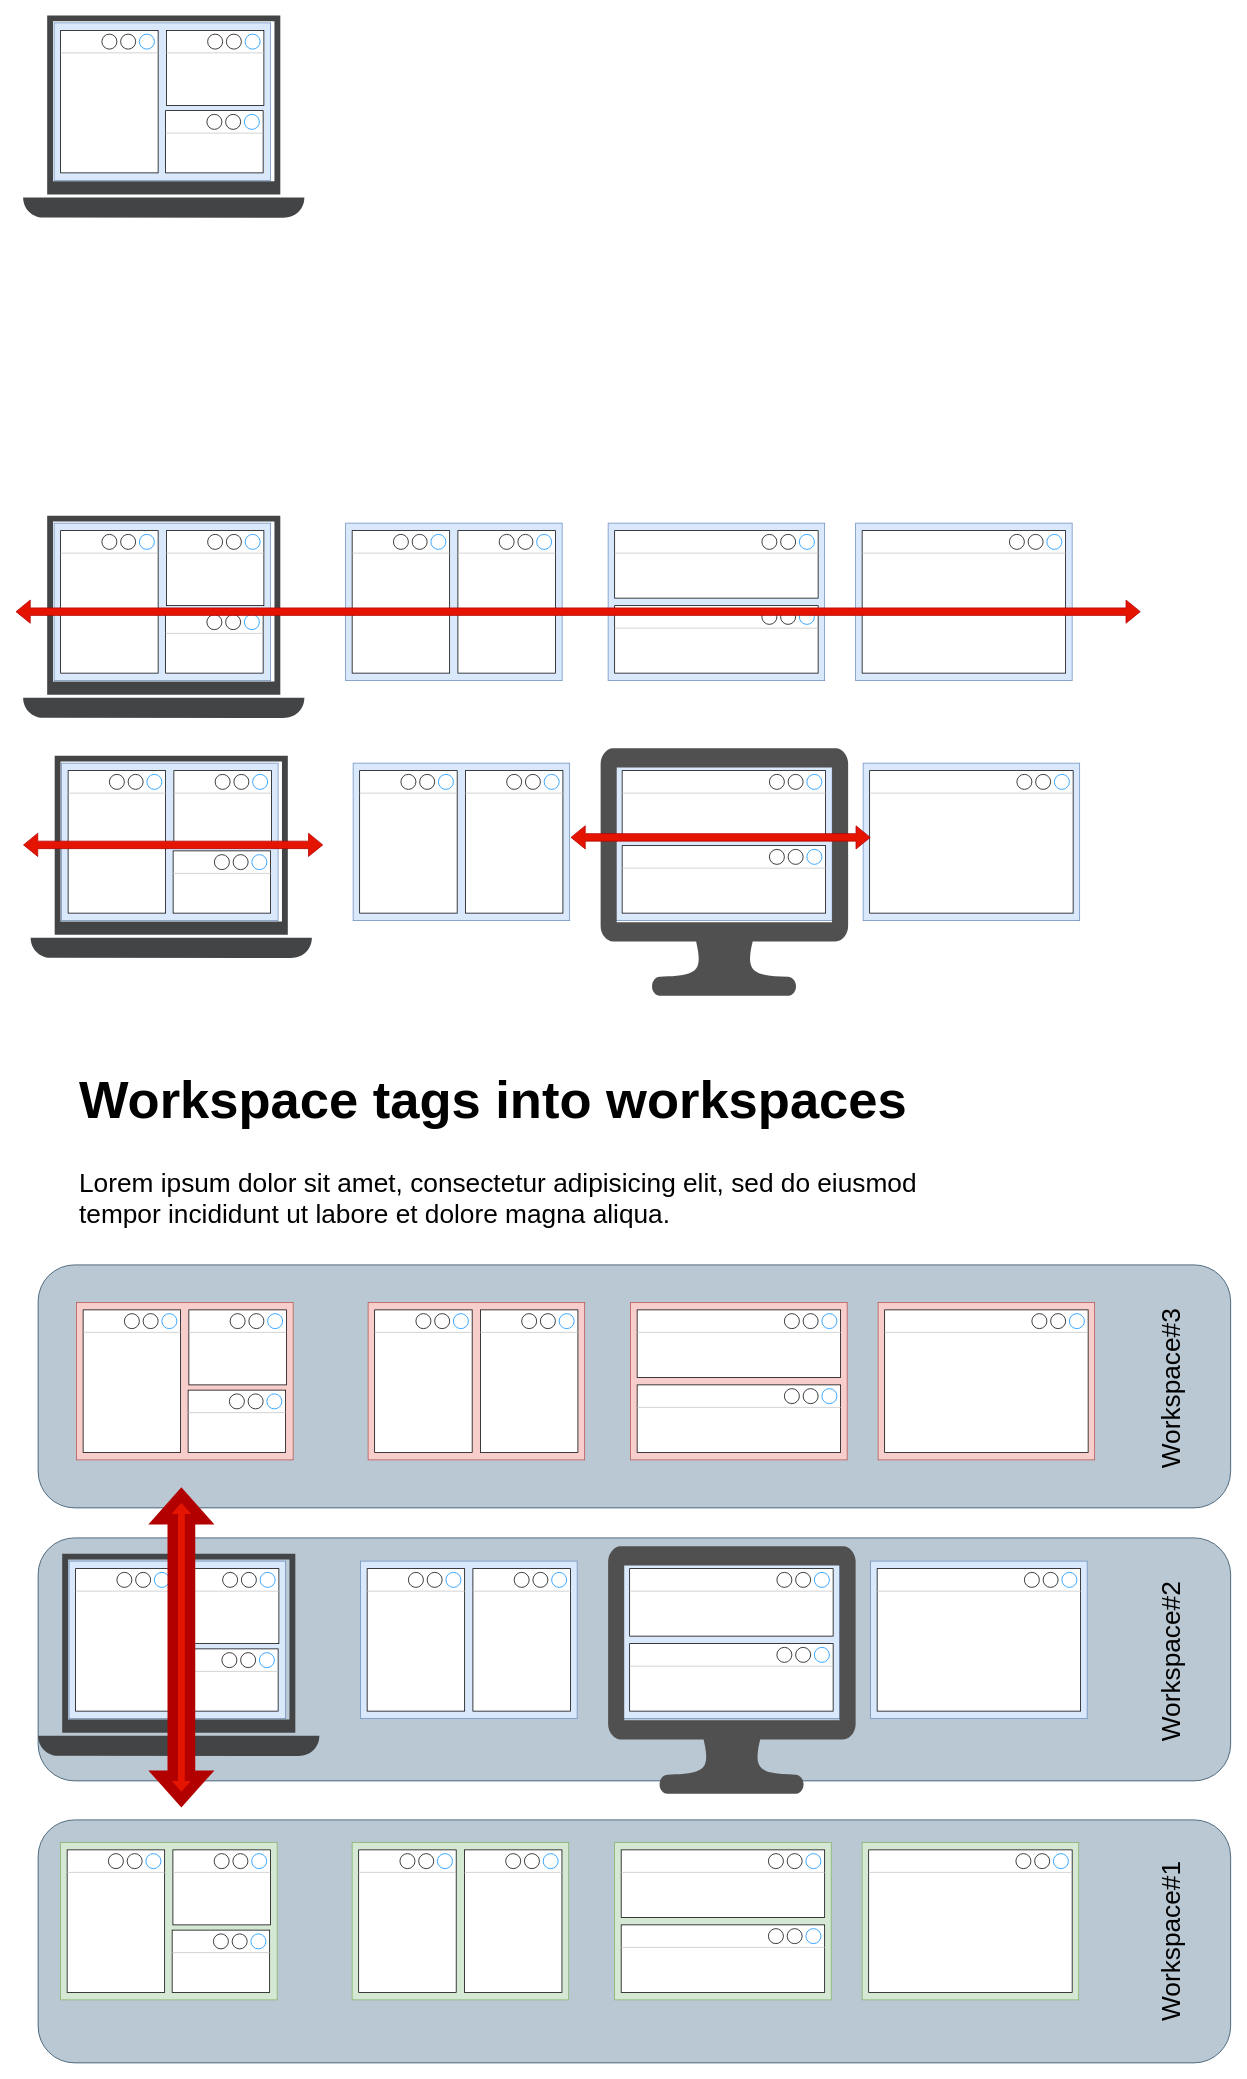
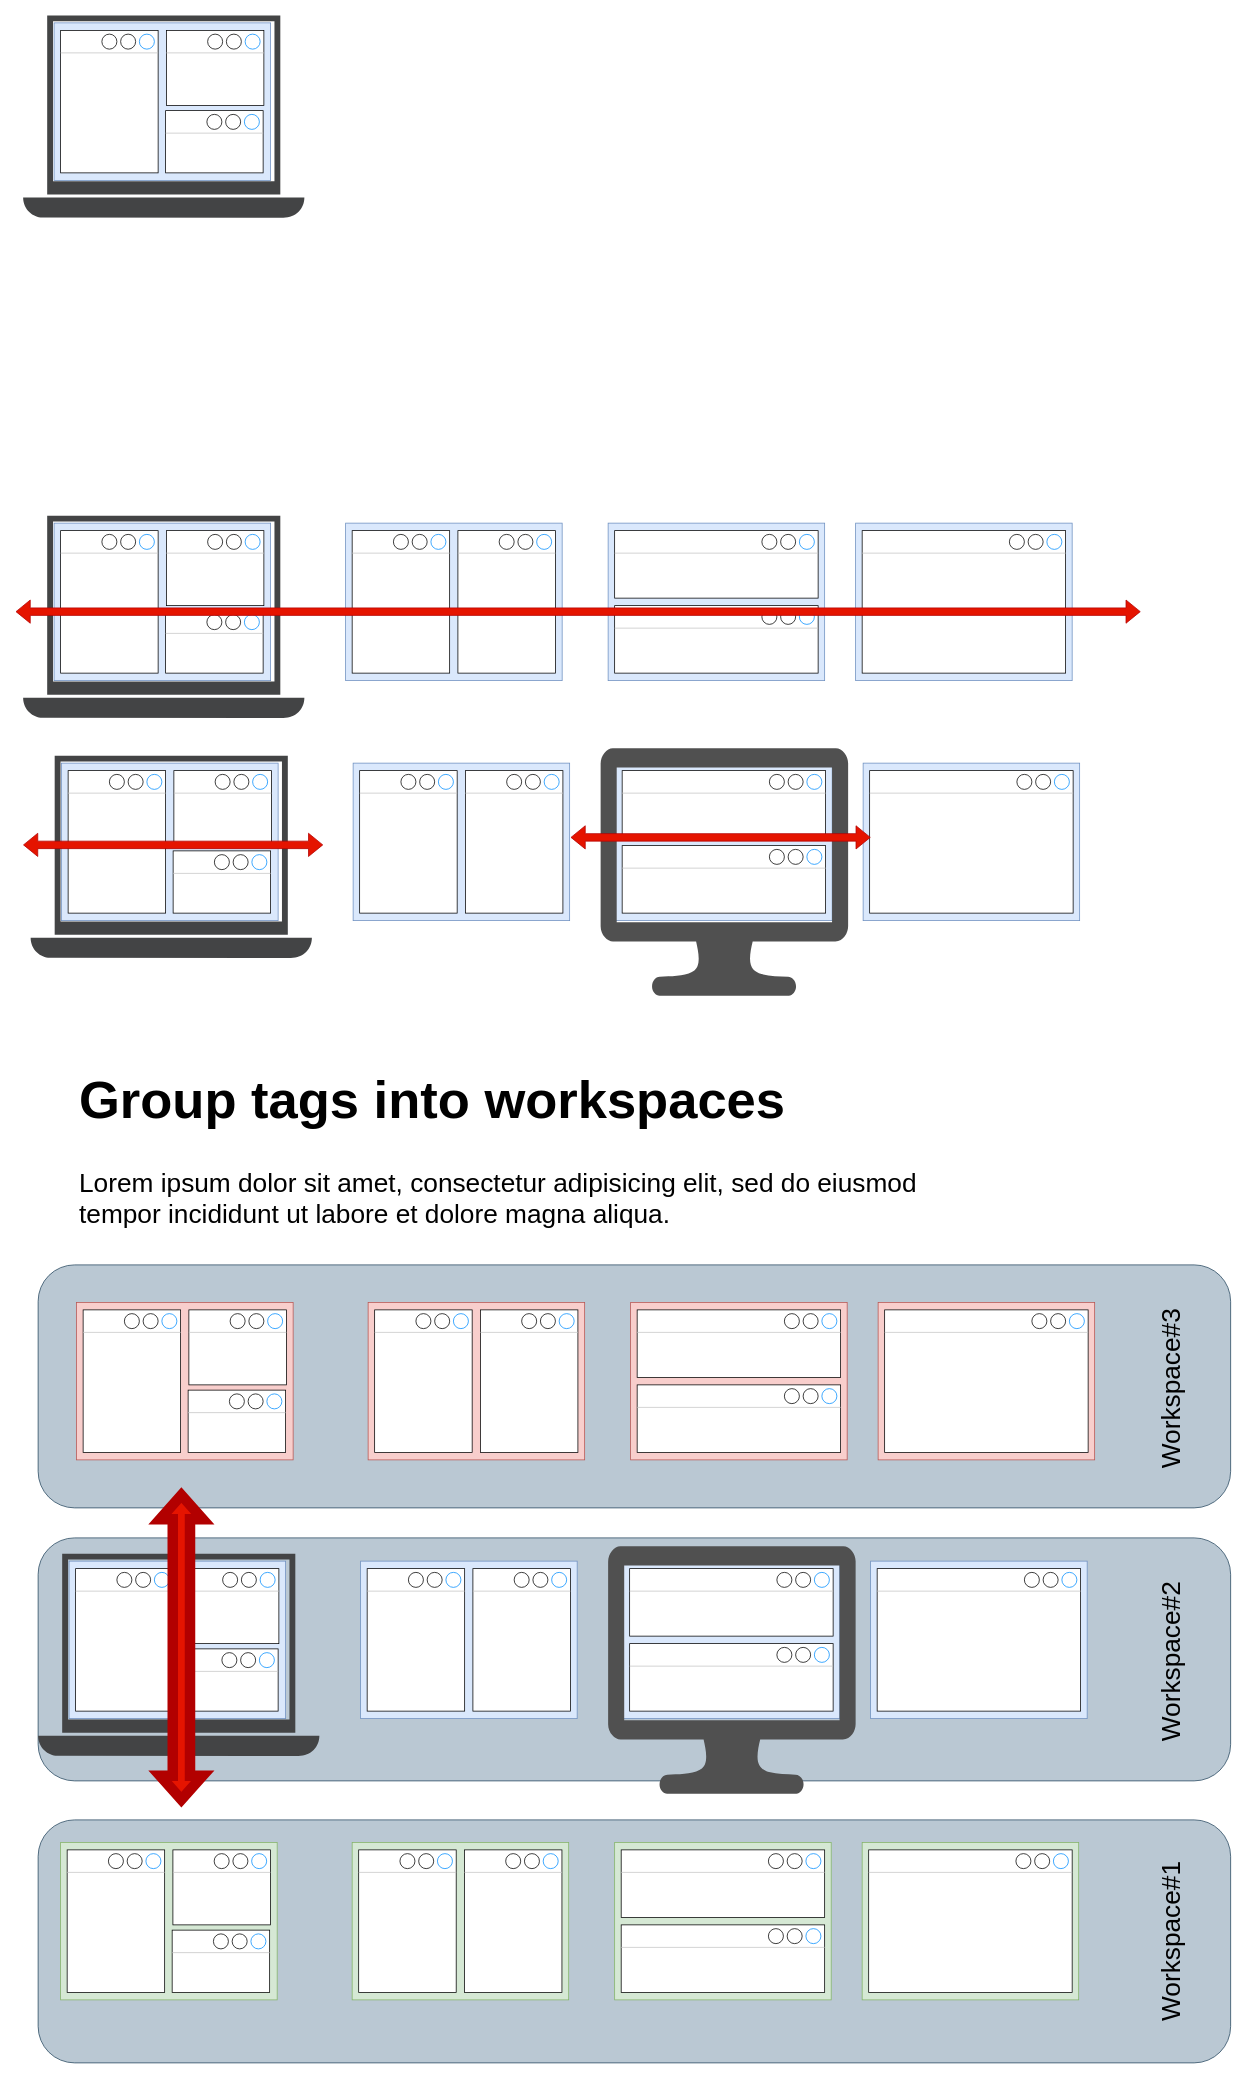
(522, 1081) -> (522, 1081)
